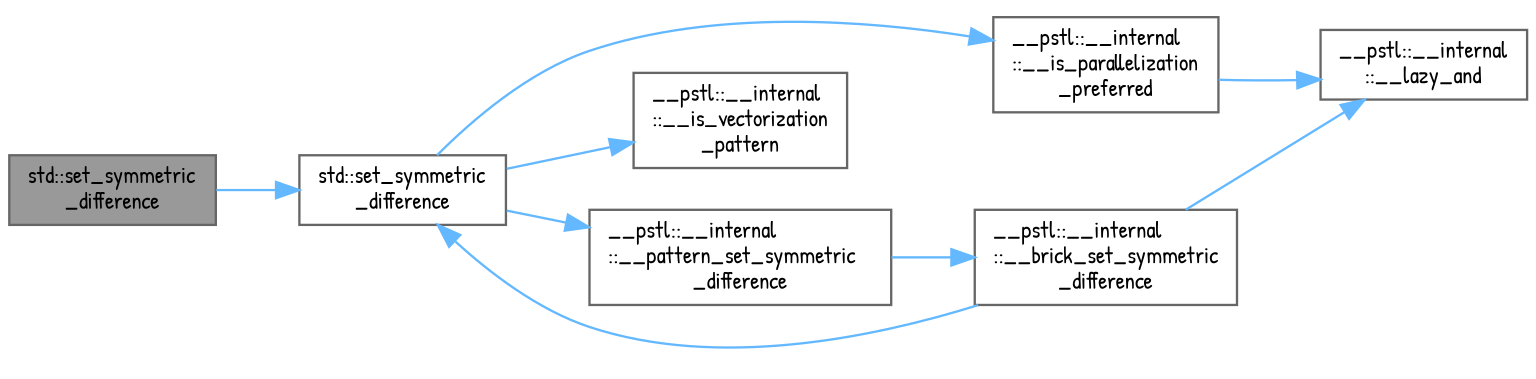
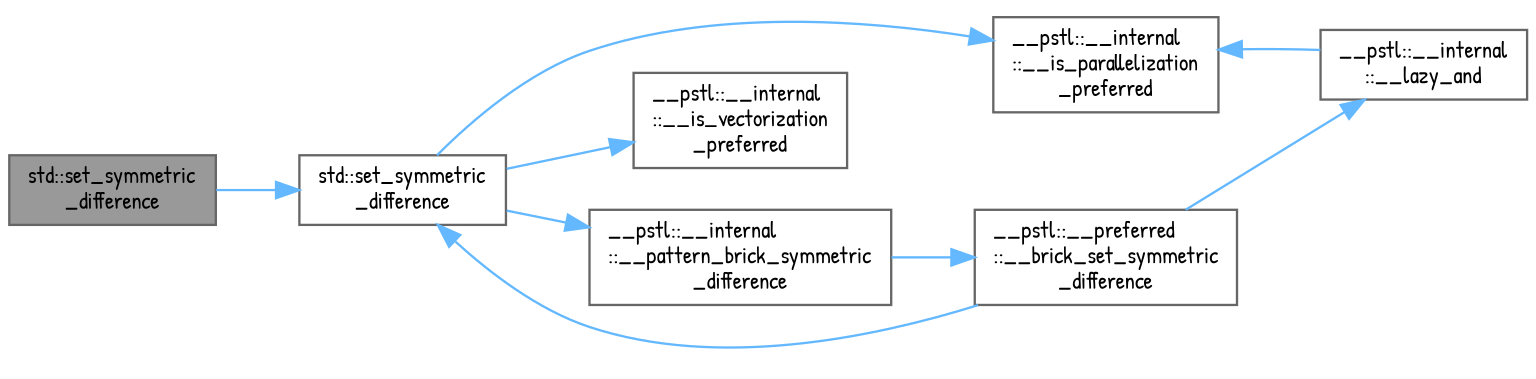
(1258, 80) -> (1281, 49)
(740, 120) -> (740, 120)
(740, 257) -> (740, 257)
(1106, 257) -> (1106, 257)
